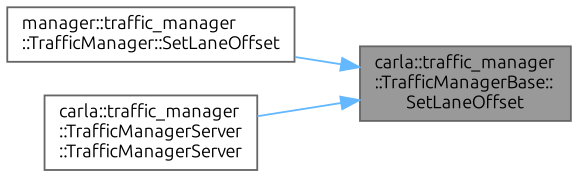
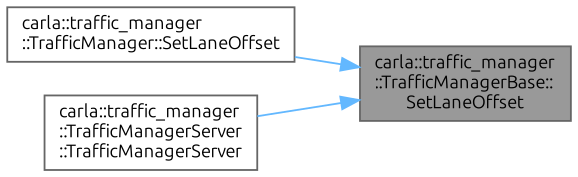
(151, 35) -> (151, 35)
